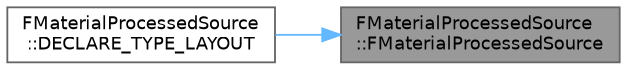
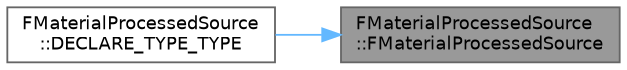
(141, 35) -> (141, 35)
